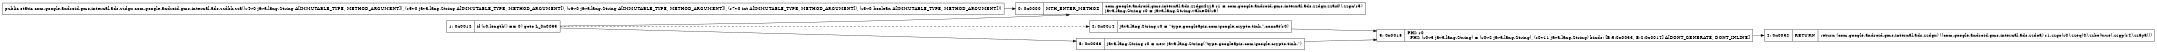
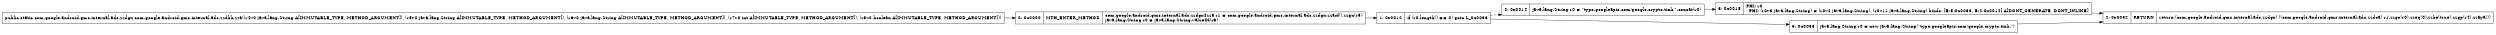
(813, 22) -> (1370, 18)
(1339, 41) -> (2059, 23)
